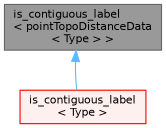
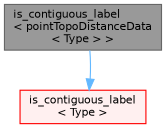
(76, 76) -> (90, 65)
